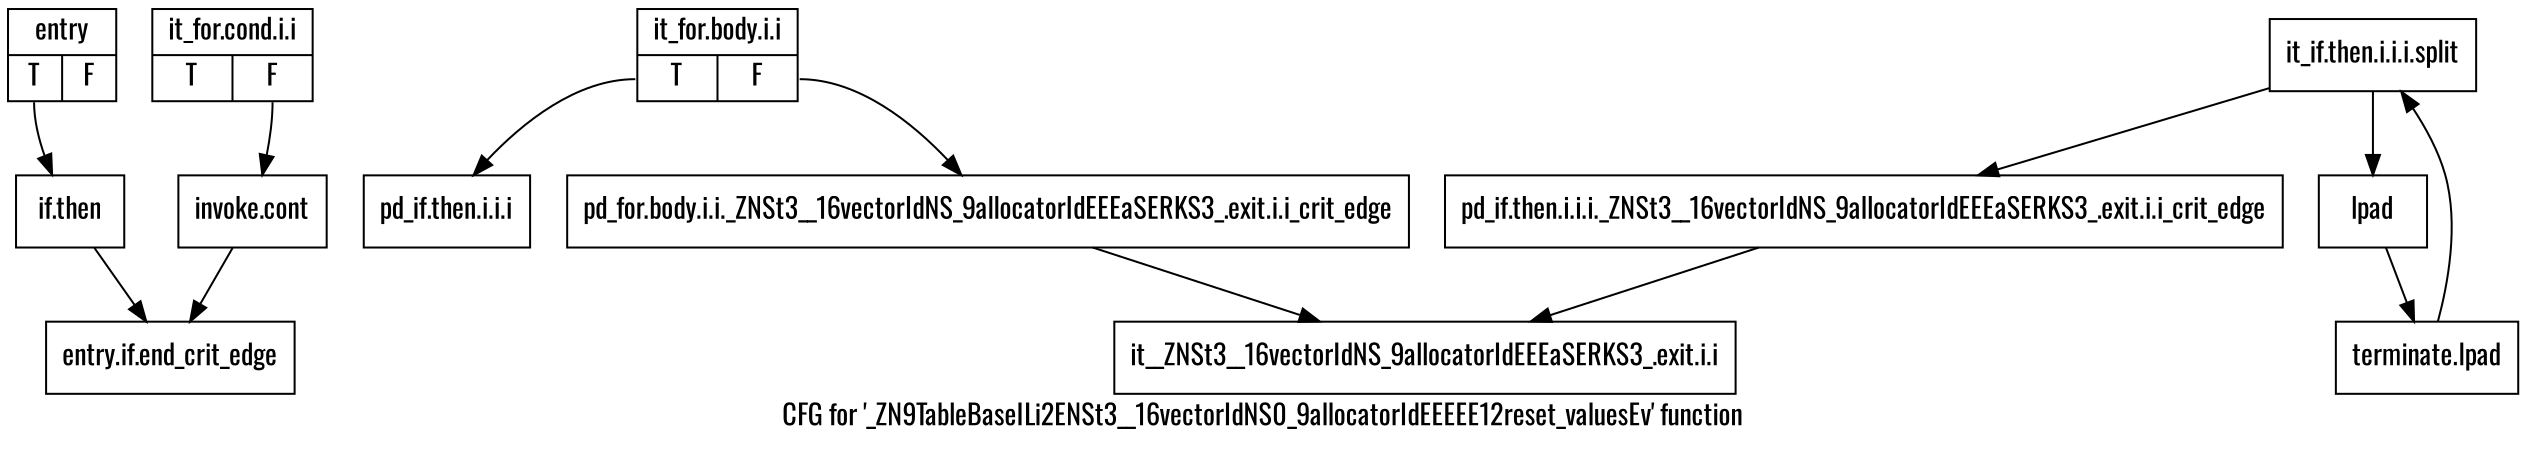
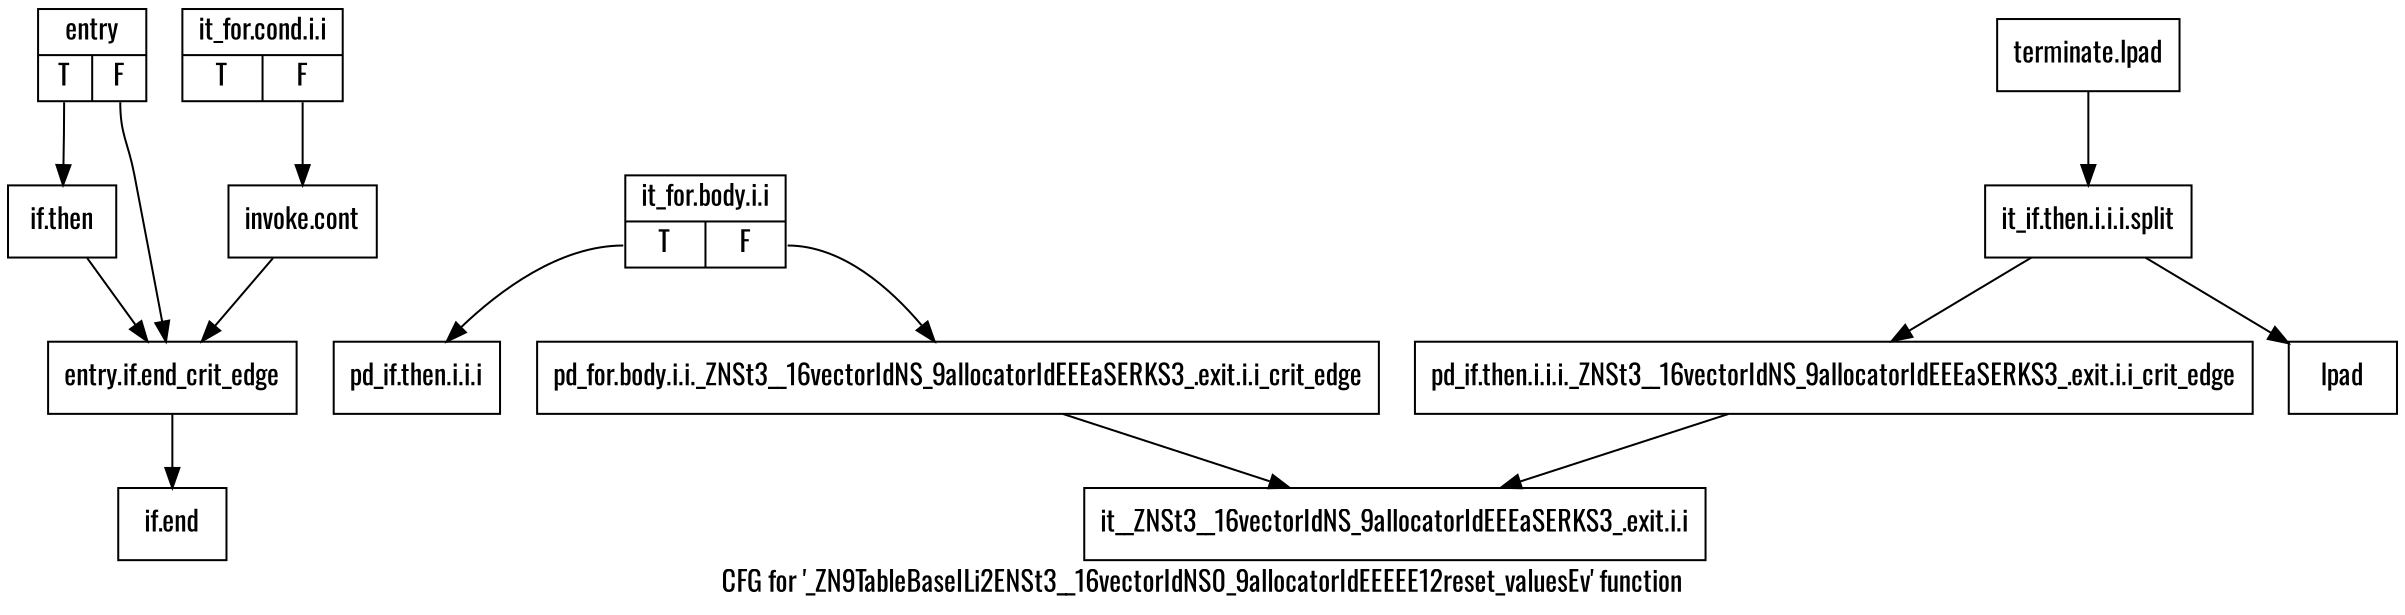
none -> (141, 212)
(2396, 275) -> none
none -> (172, 524)
